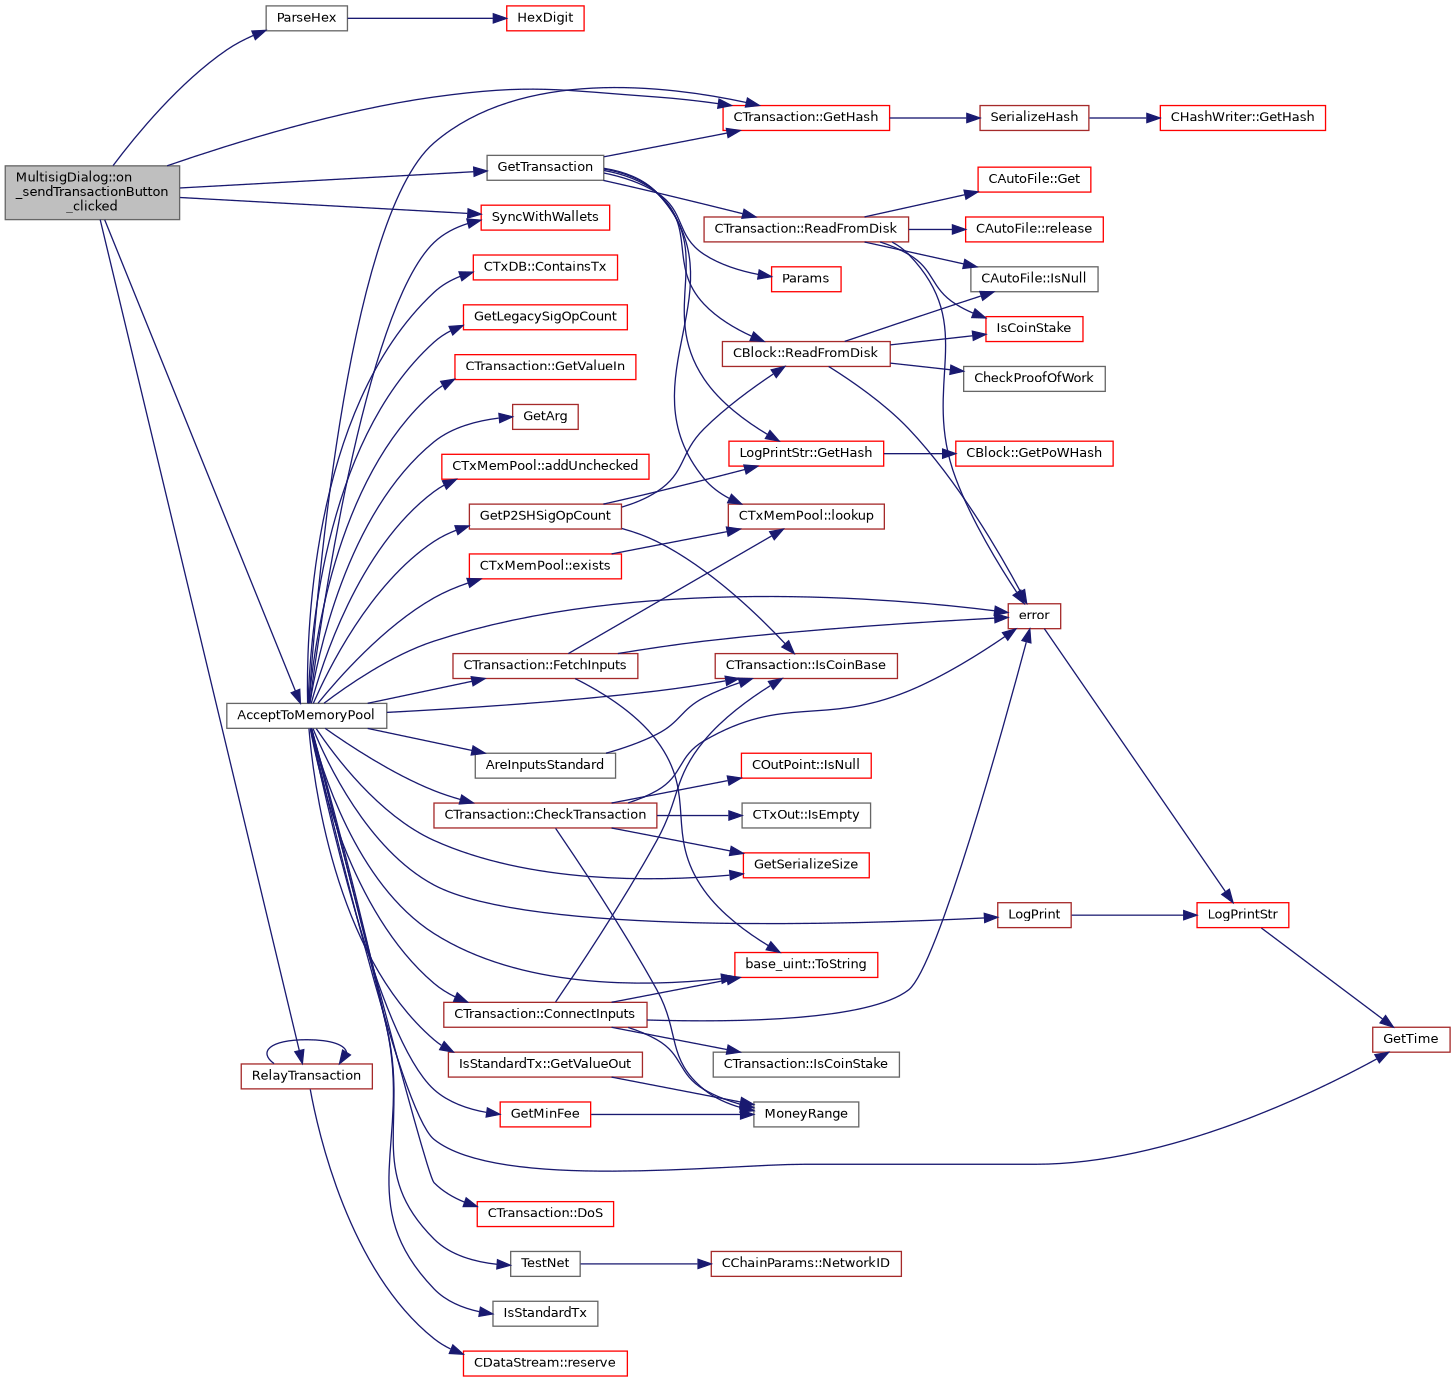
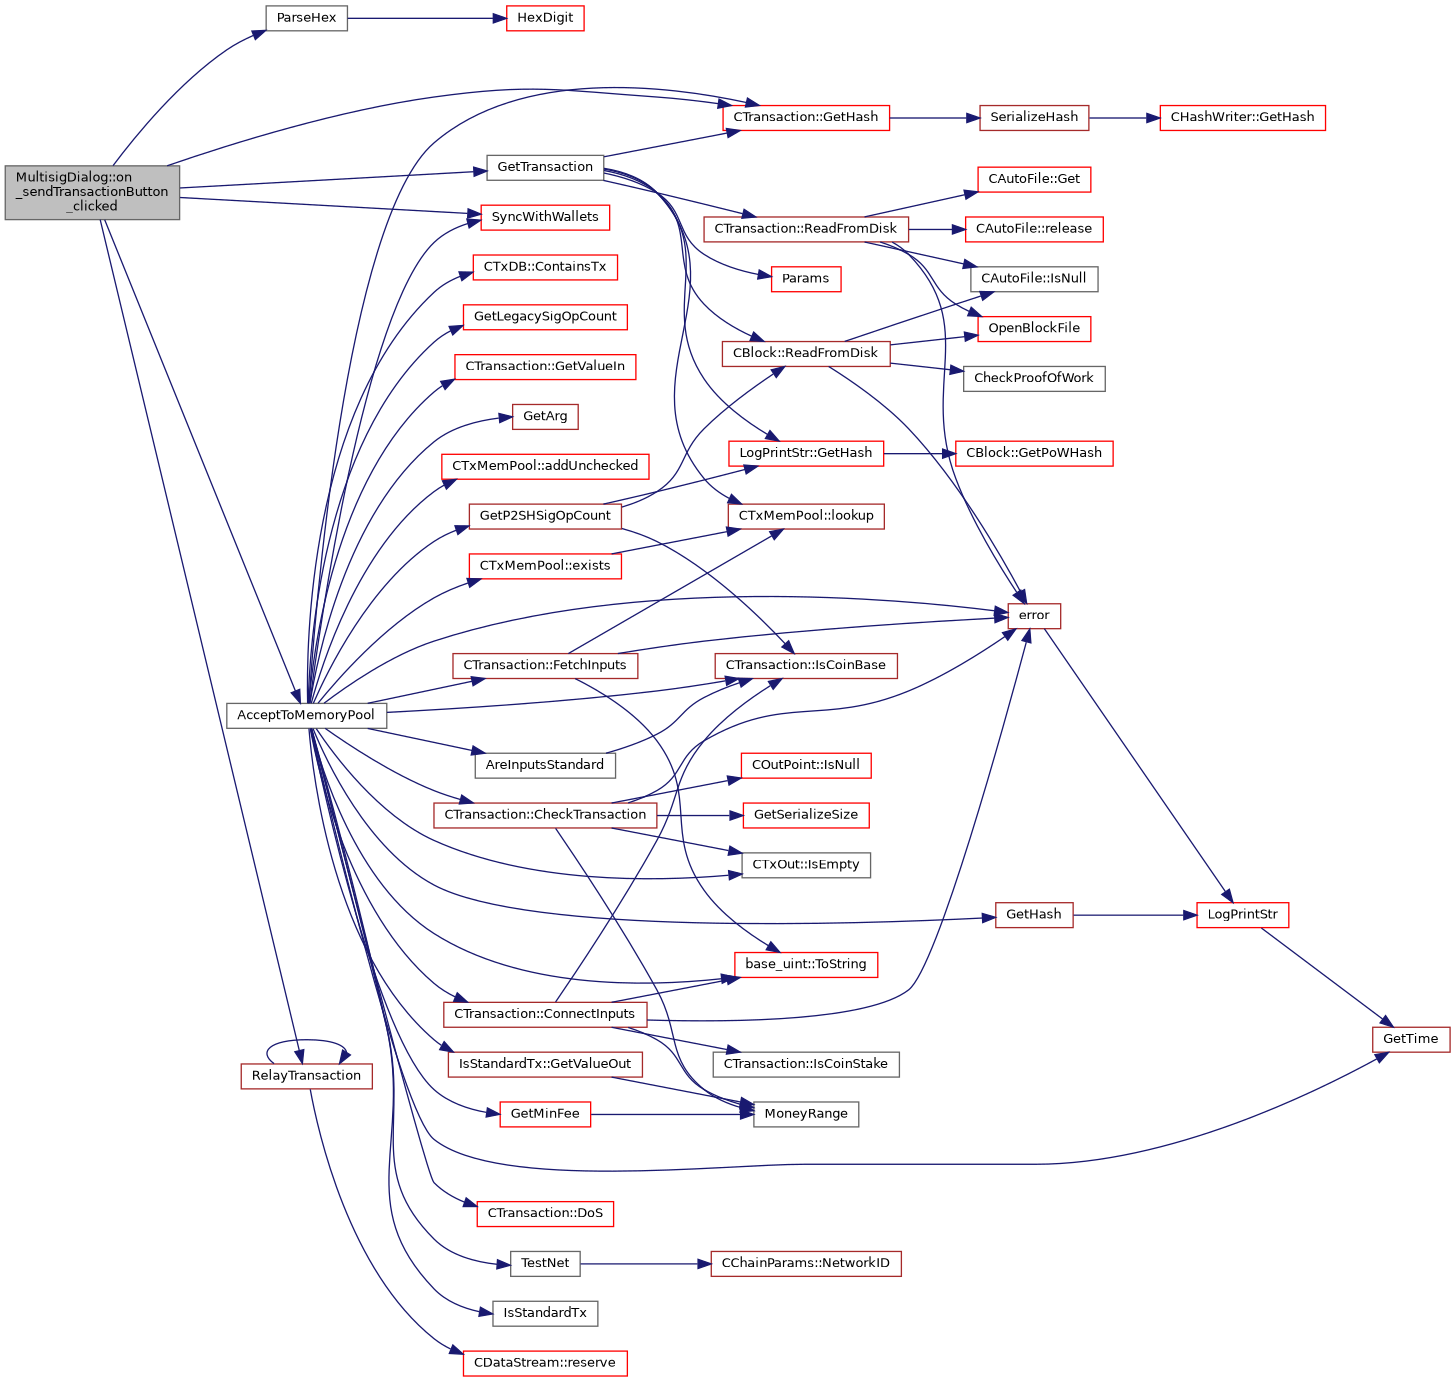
(1034, 329) -> (1034, 329)
(499, 862) -> (498, 862)
(1034, 915) -> (1034, 915)
